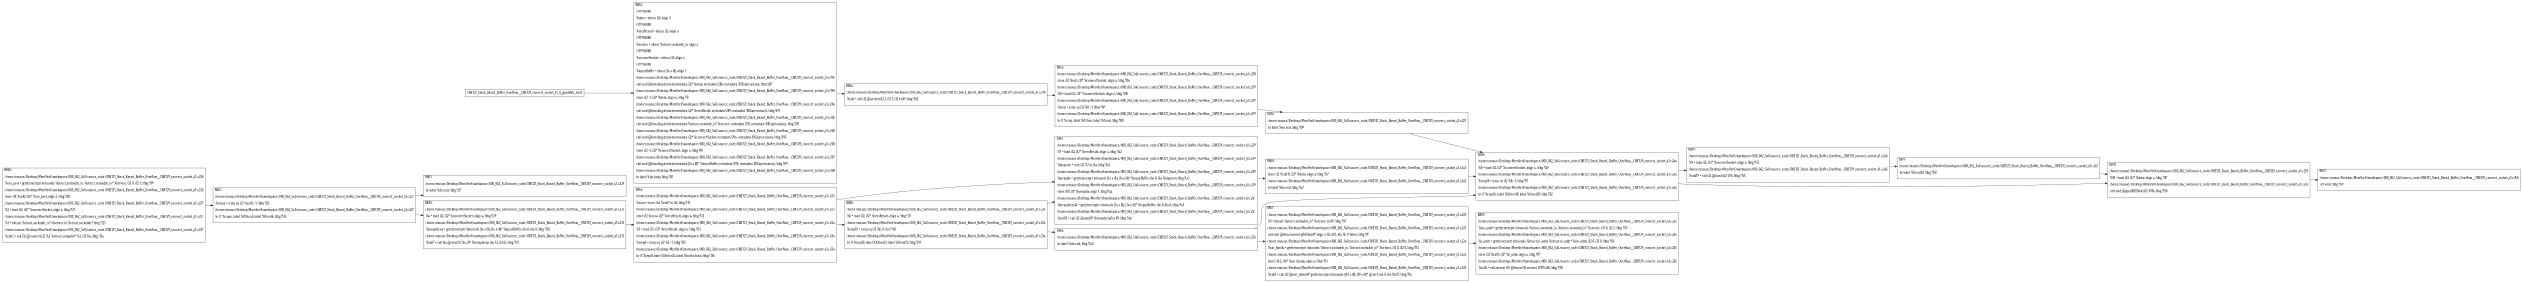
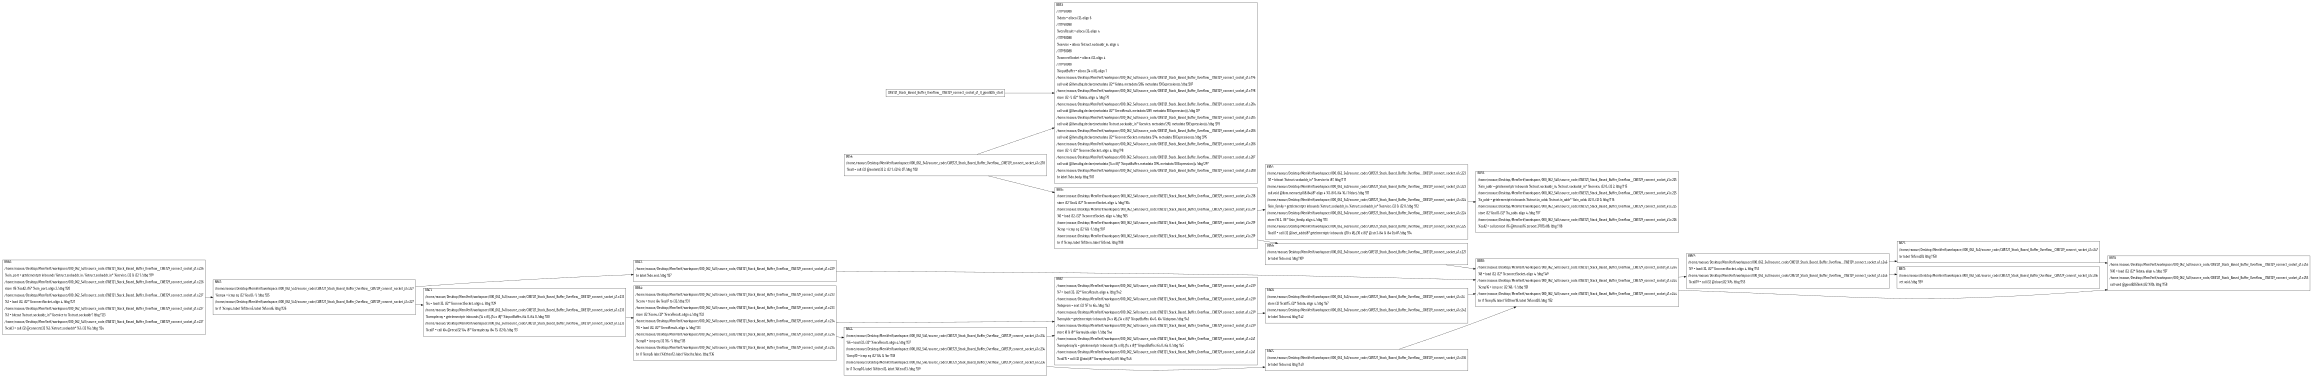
(840, 94) -> (1015, 141)
(2313, 180) -> (1892, 274)
(1260, 241) -> (1260, 210)
none -> (1155, 274)
